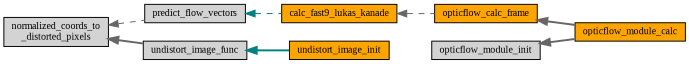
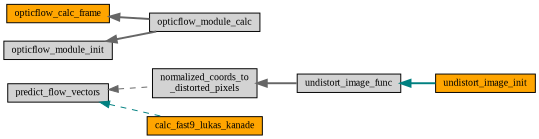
(421, 14) -> none
(132, 22) -> (135, 88)
(630, 32) -> (205, 22)
